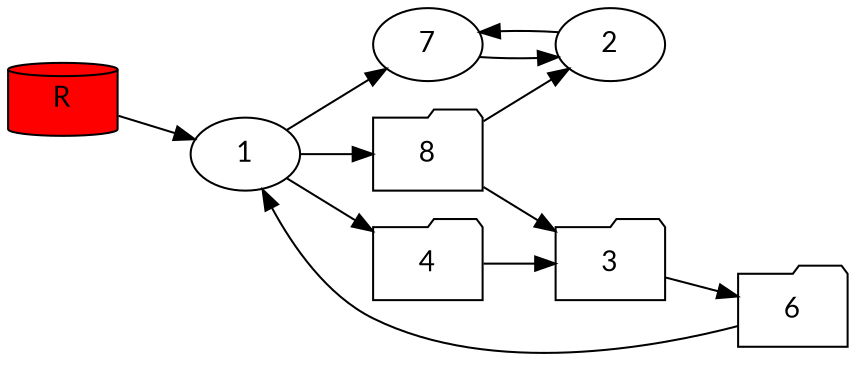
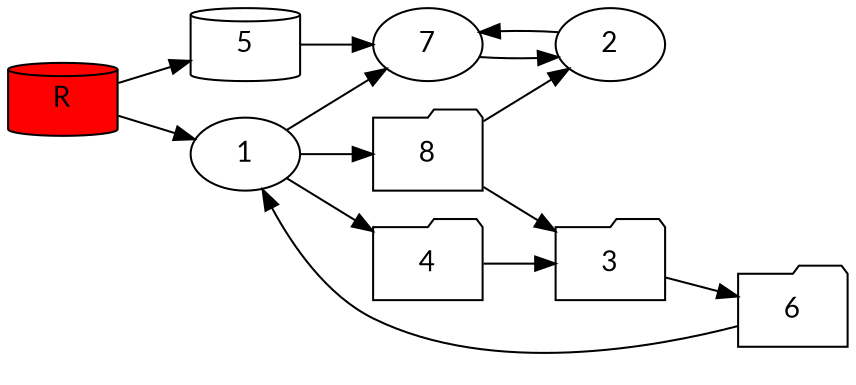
none -> (245, 45)
